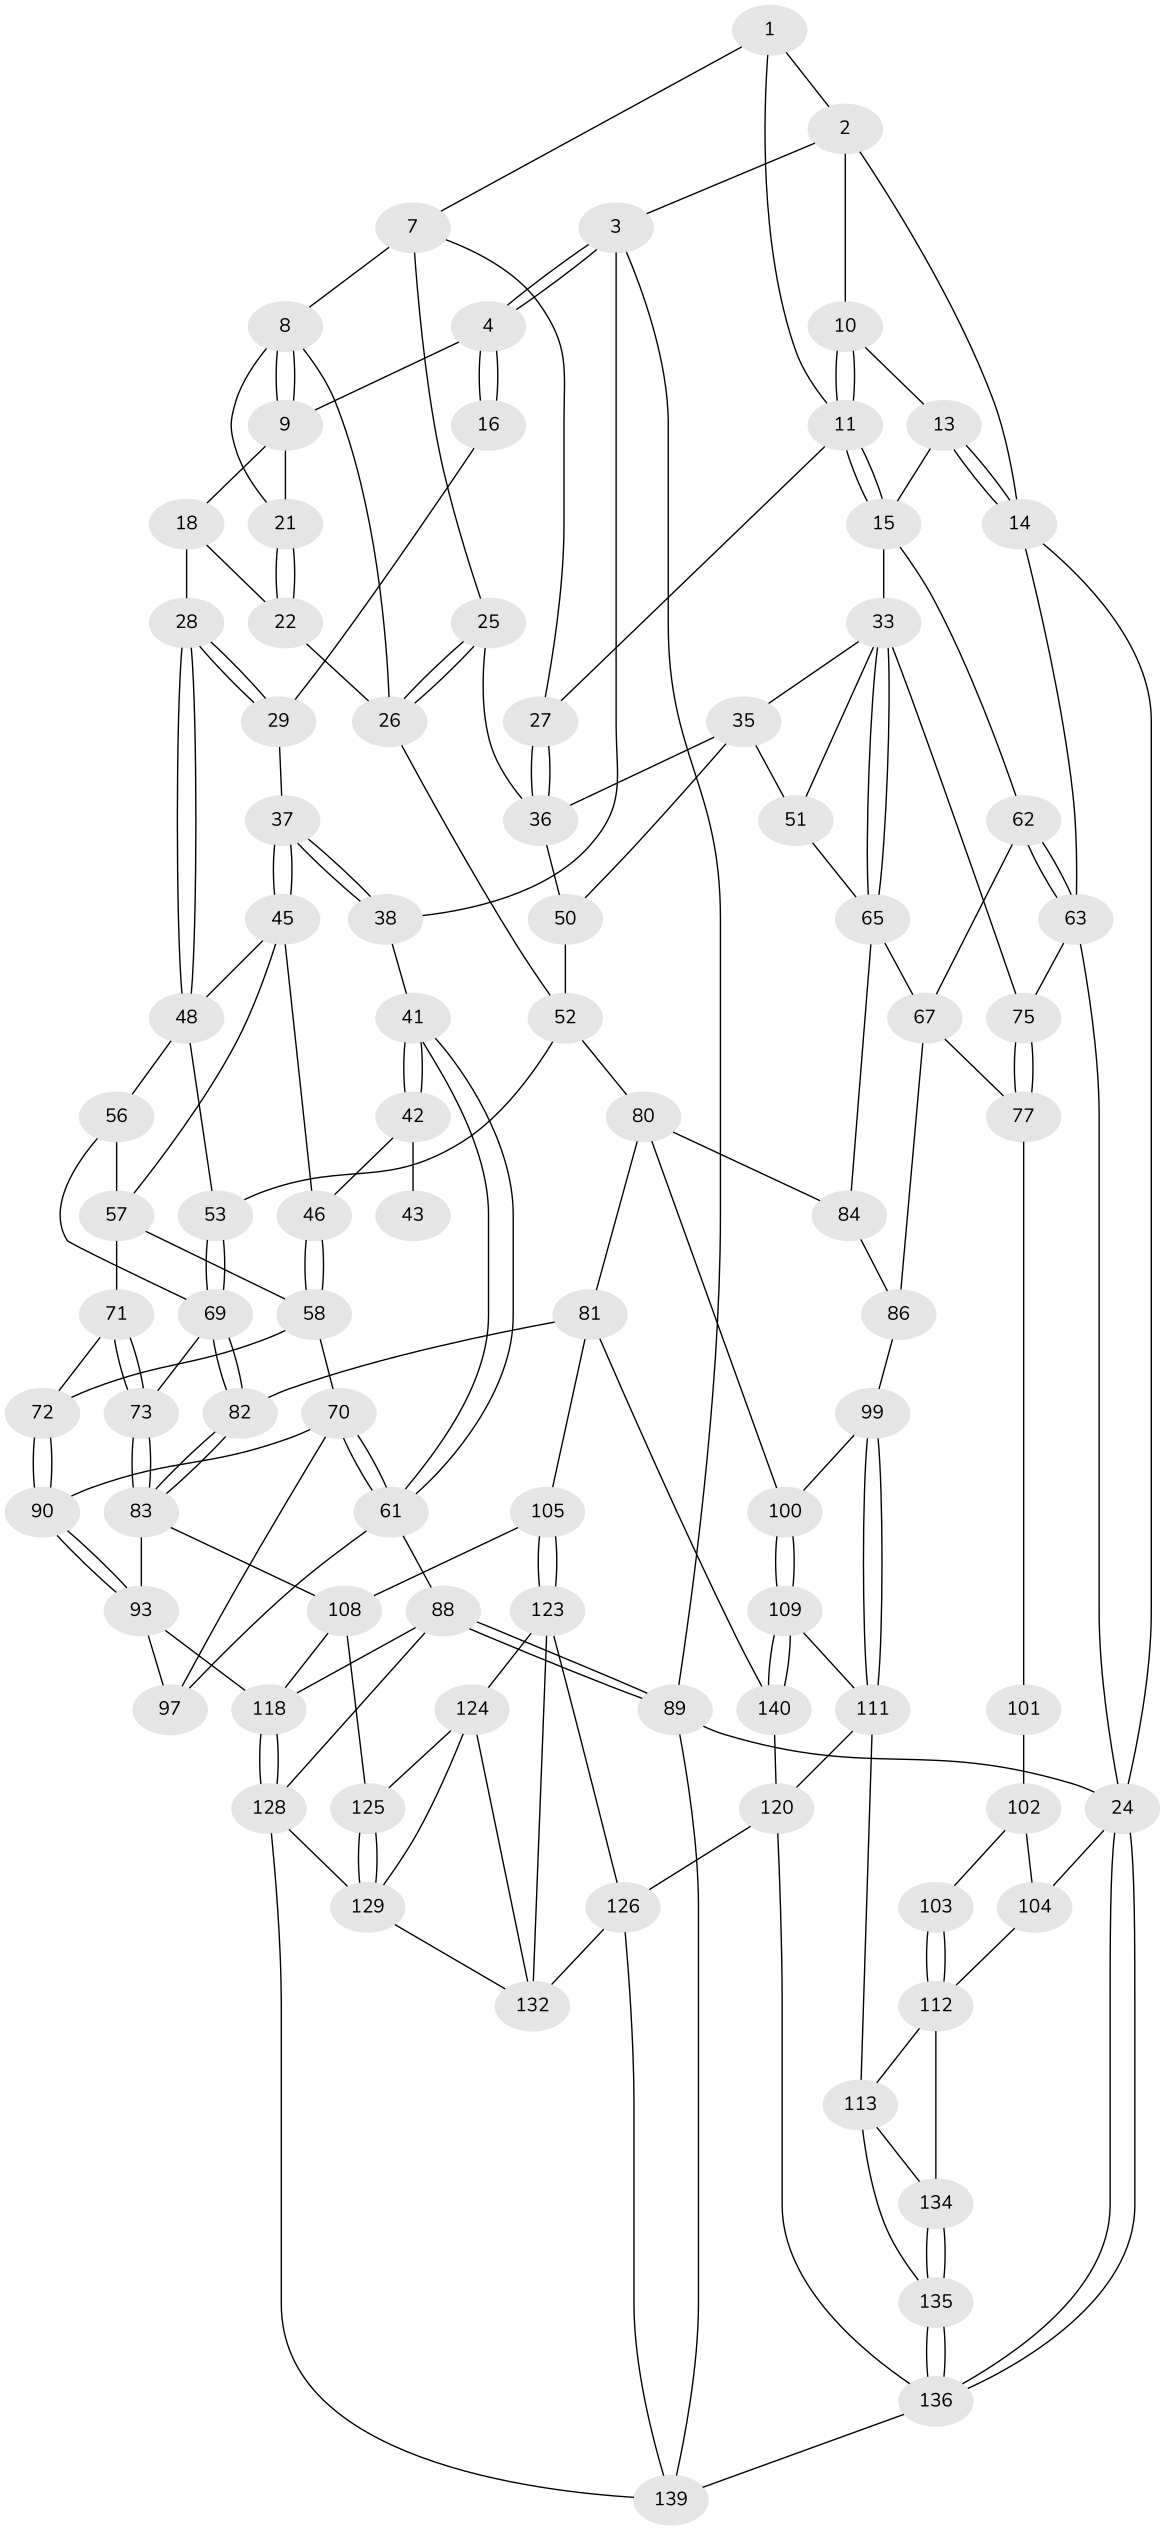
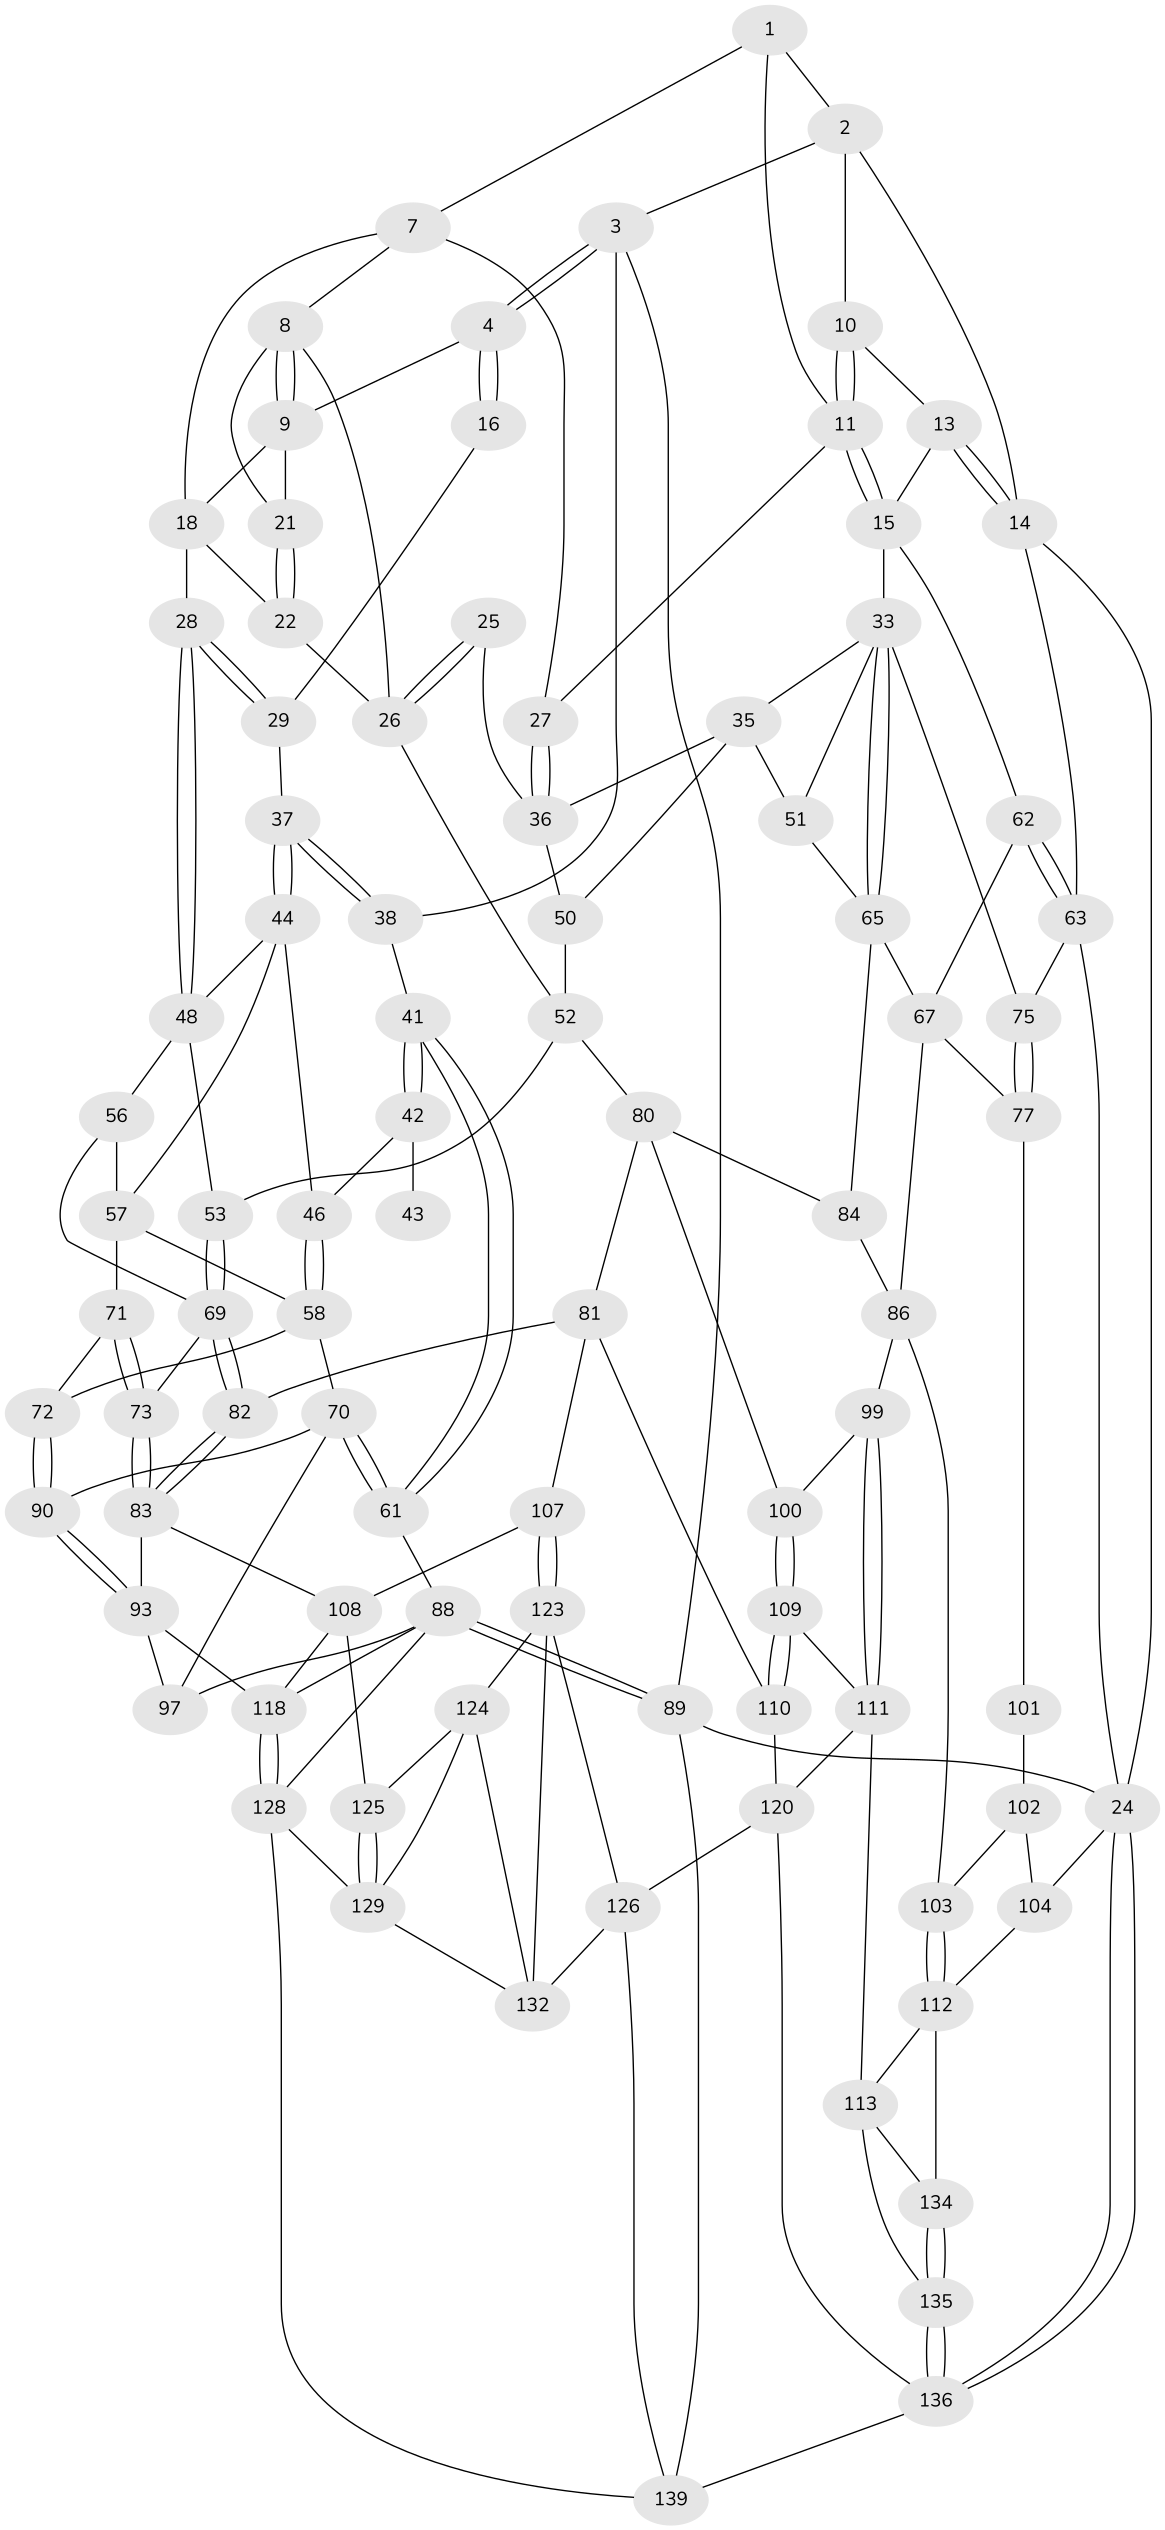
(435, 428) -> (222, 322)
(283, 919) -> (283, 919)
(548, 1512) -> (548, 1512)
(274, 1605) -> (323, 1657)
none -> (948, 1608)
(774, 1710) -> (774, 1710)
